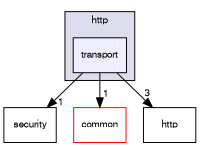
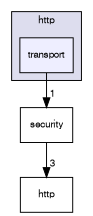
(131, 87) -> (47, 155)
(100, 125) -> none
